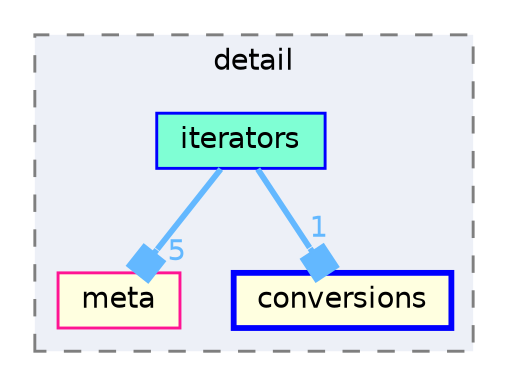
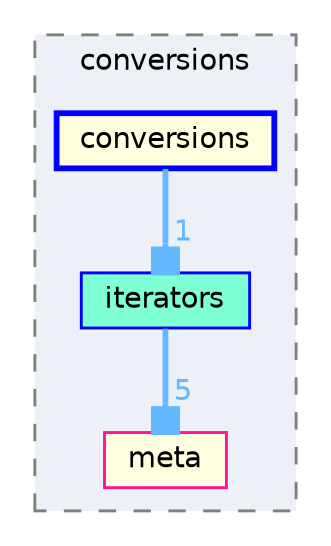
(254, 62) -> (165, 62)
(284, 208) -> (165, 206)
